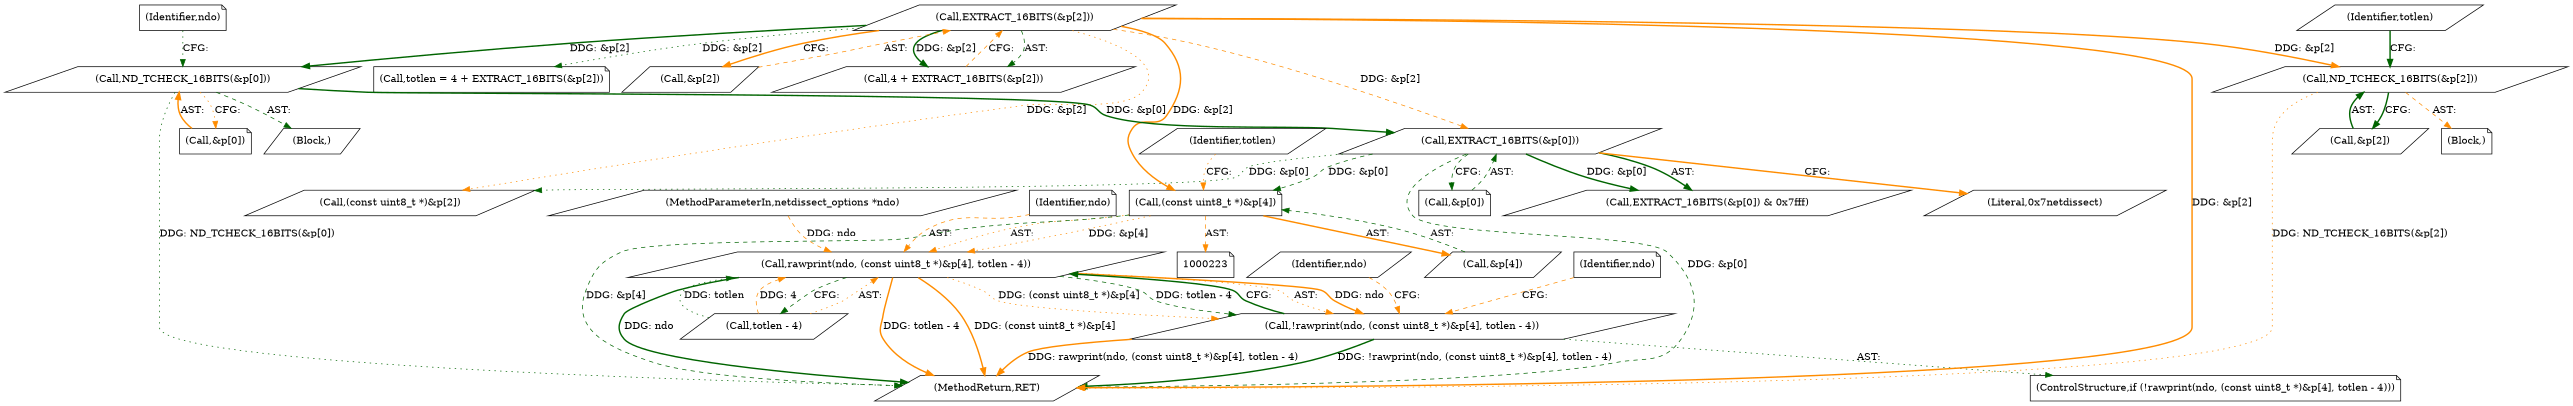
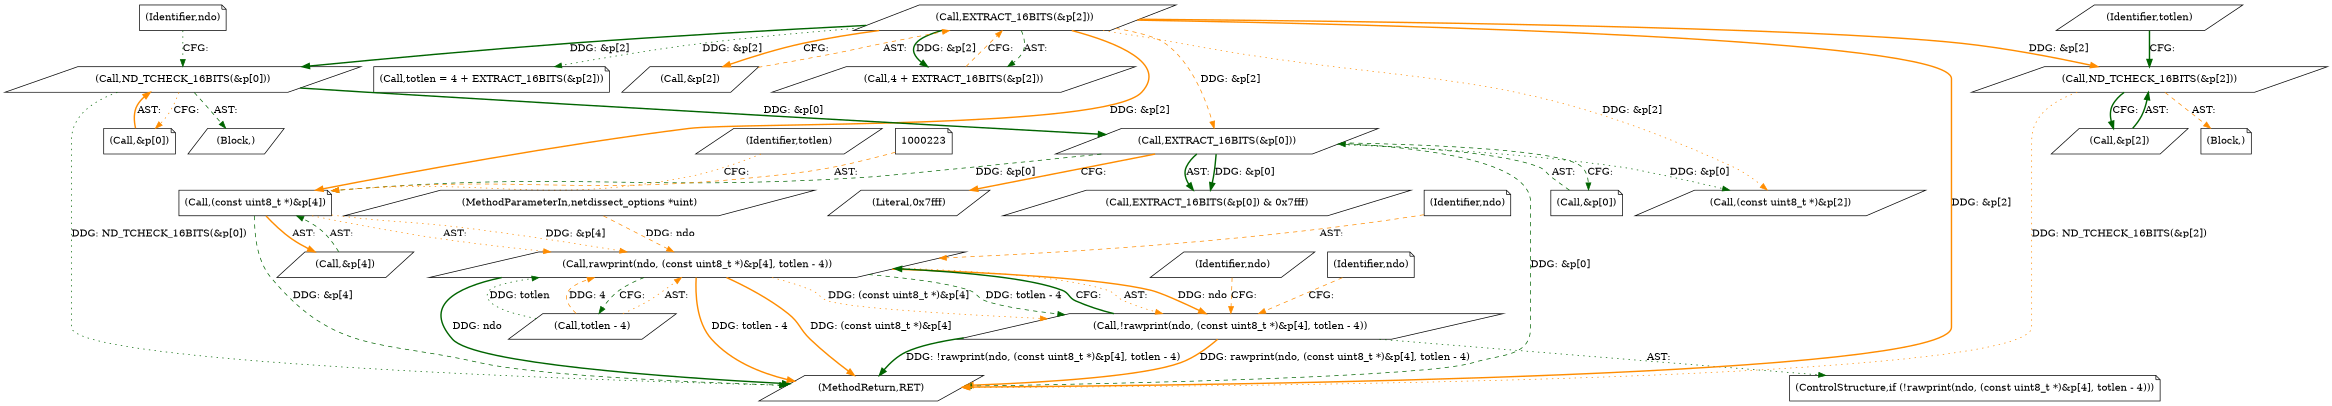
(783, 203) -> (580, 203)
(2045, 203) -> (909, 203)
(1206, 230) -> (758, 177)
